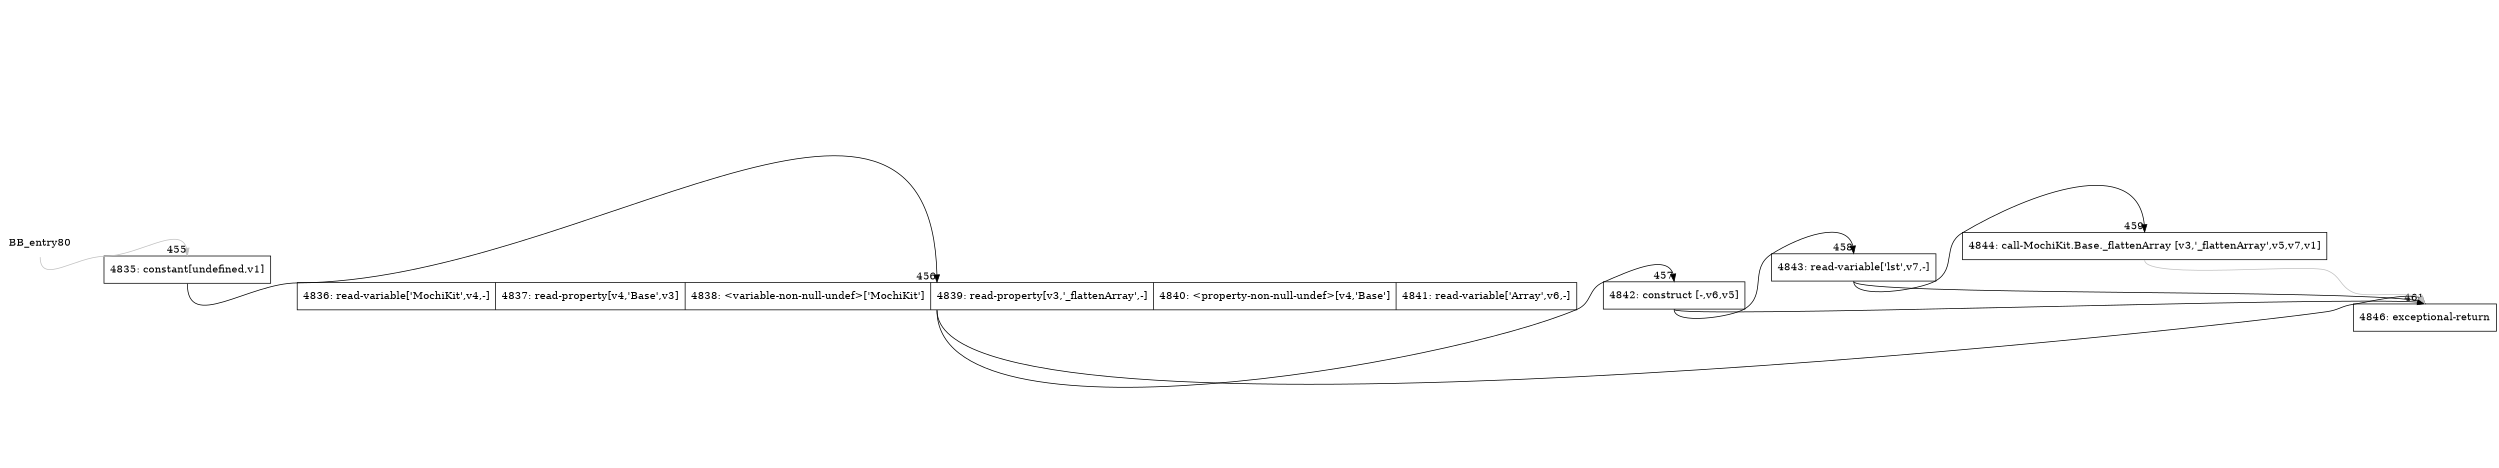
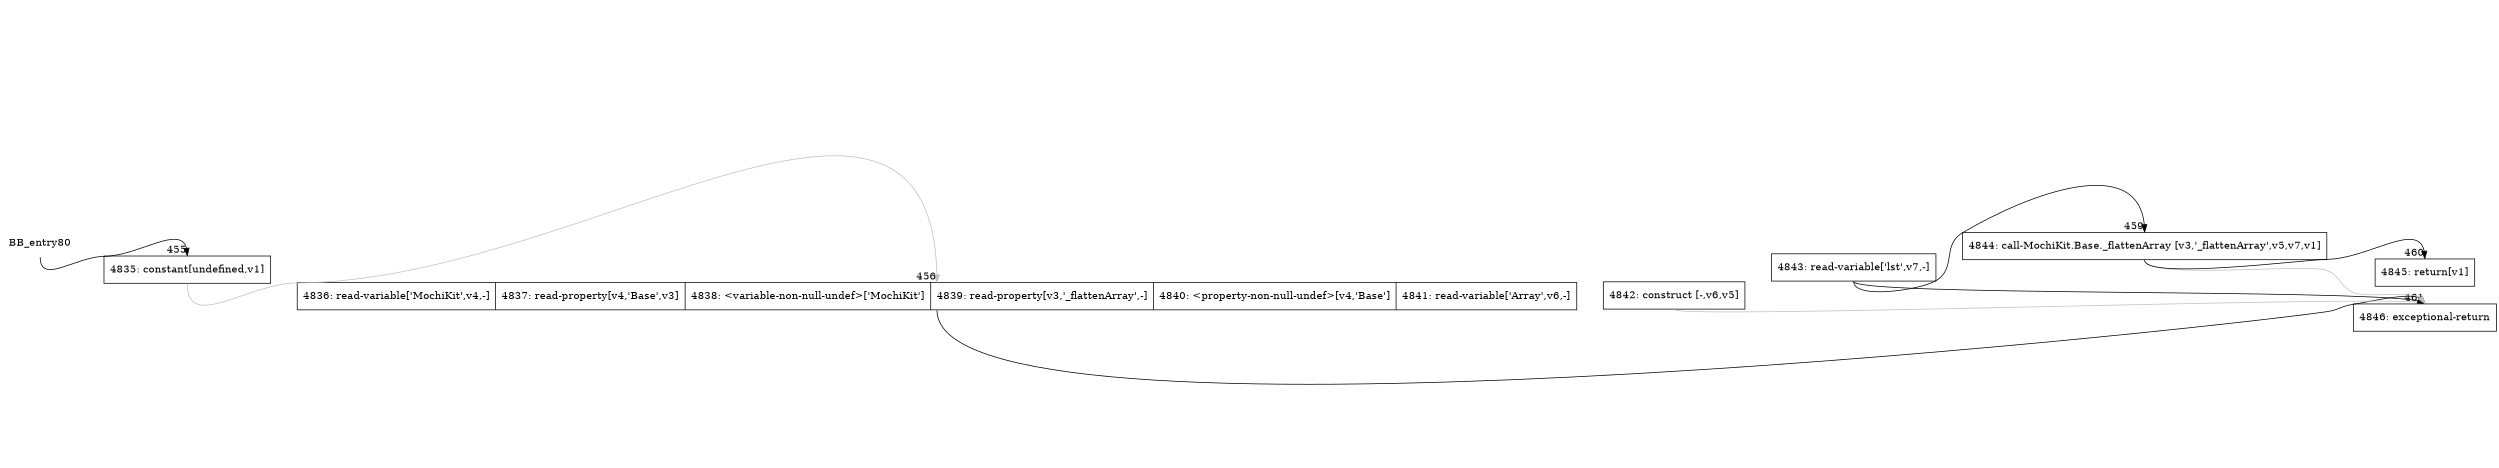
(591, 218) -> (591, 218)
(112, 256) -> (112, 256)
(1759, 273) -> none
none -> (2425, 273)
(2046, 307) -> (2046, 307)
(1302, 373) -> none
